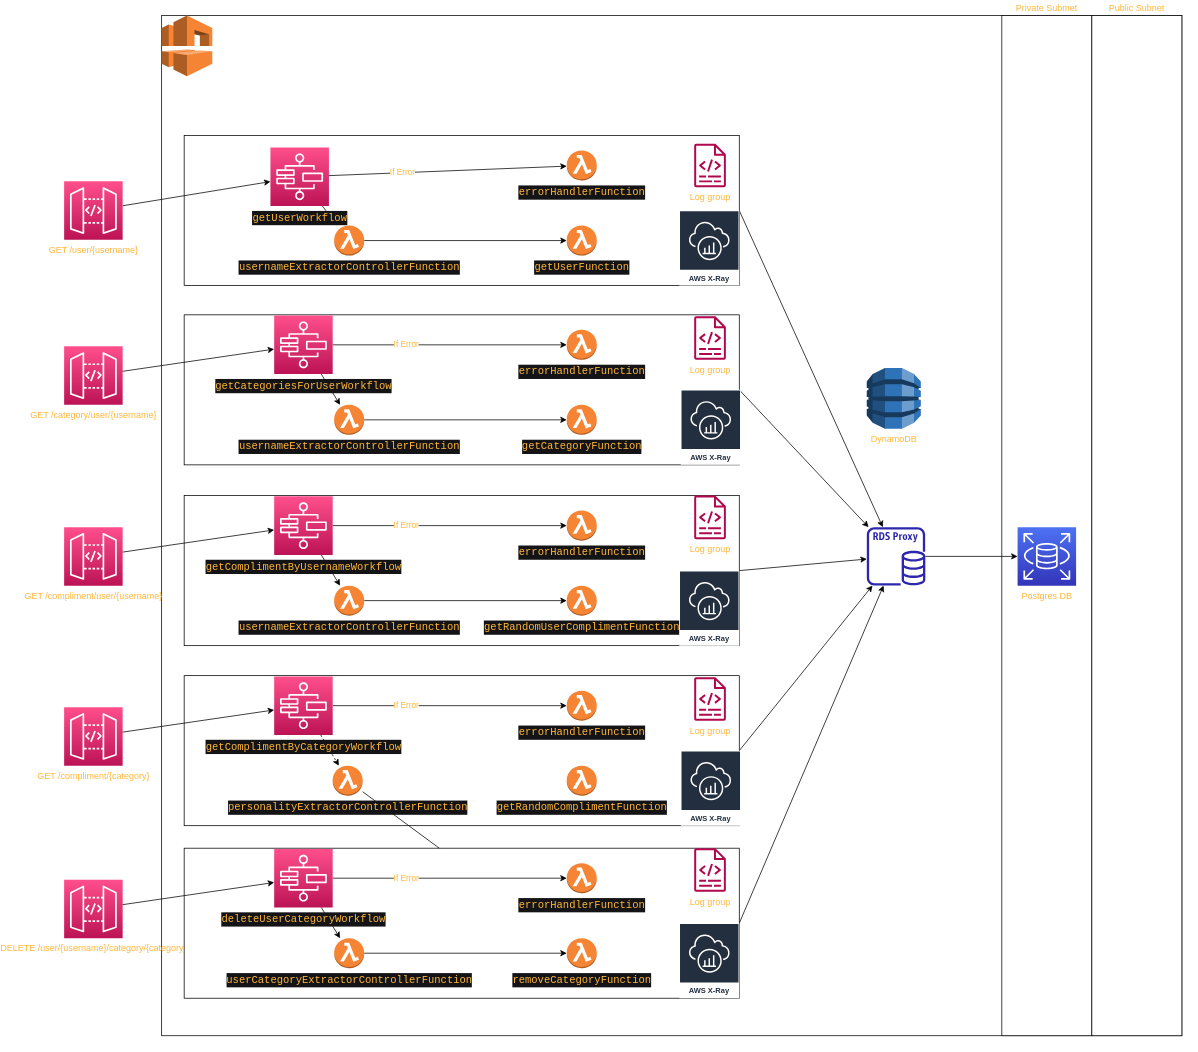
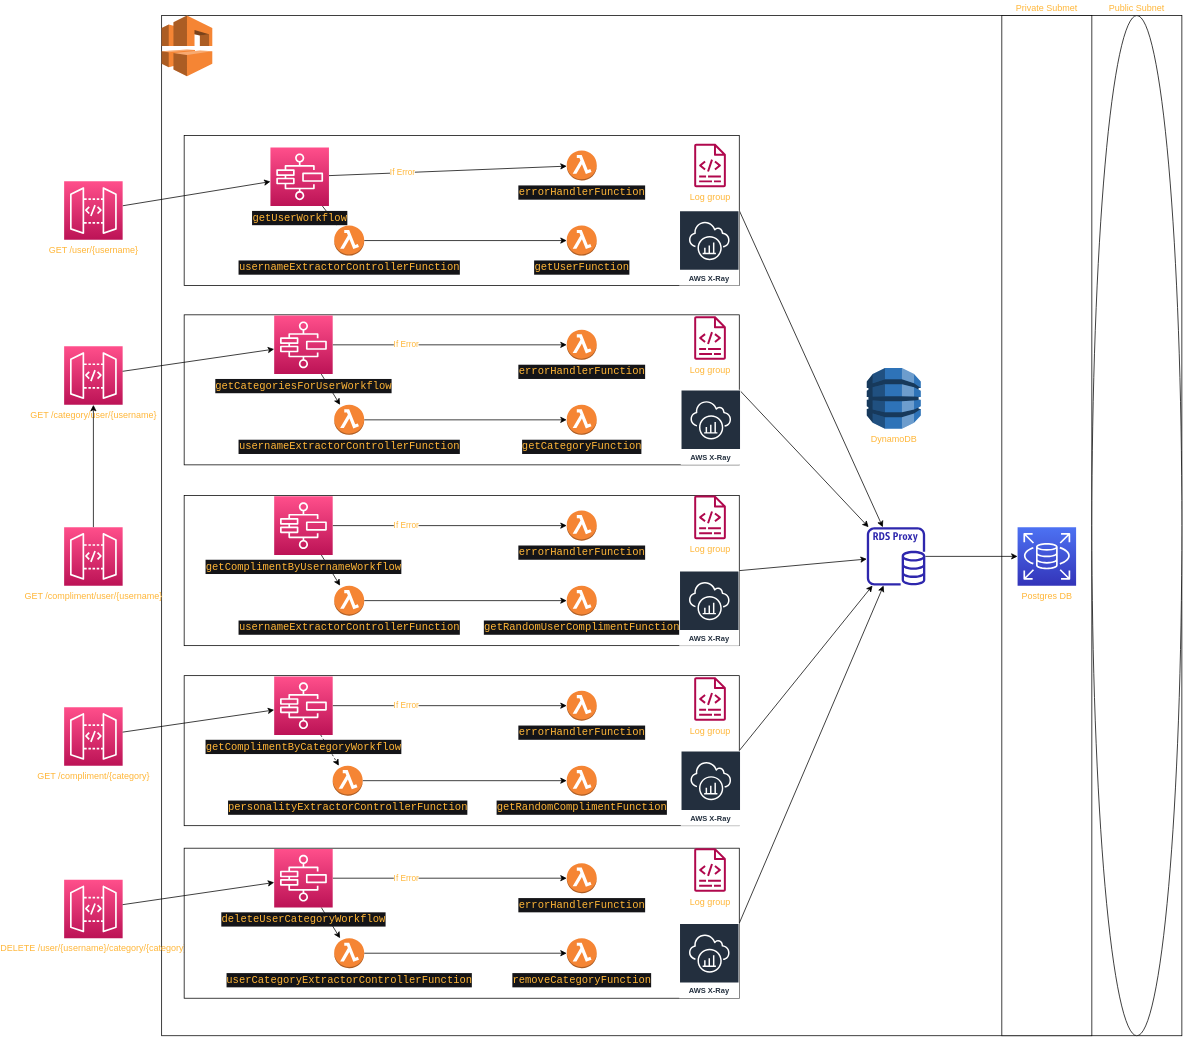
(1137, 525) -> (1137, 525)
(196, 541) -> (93, 469)
(416, 831) -> (462, 780)
